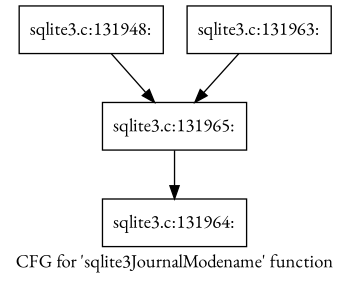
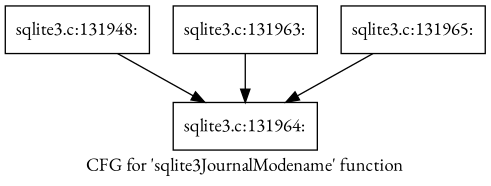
(128, 73) -> (155, 75)
(221, 73) -> (245, 71)
